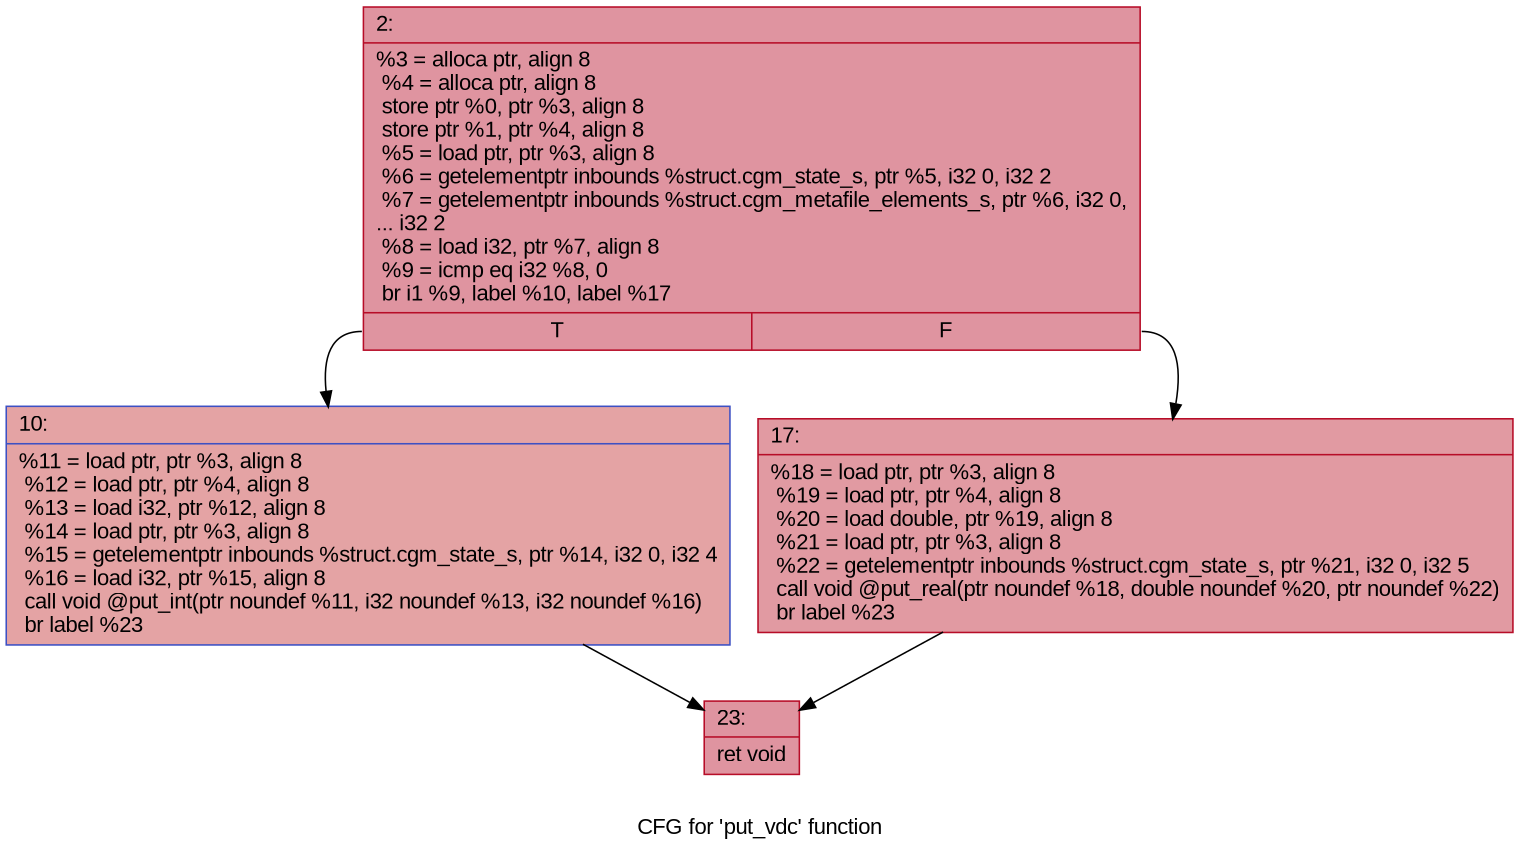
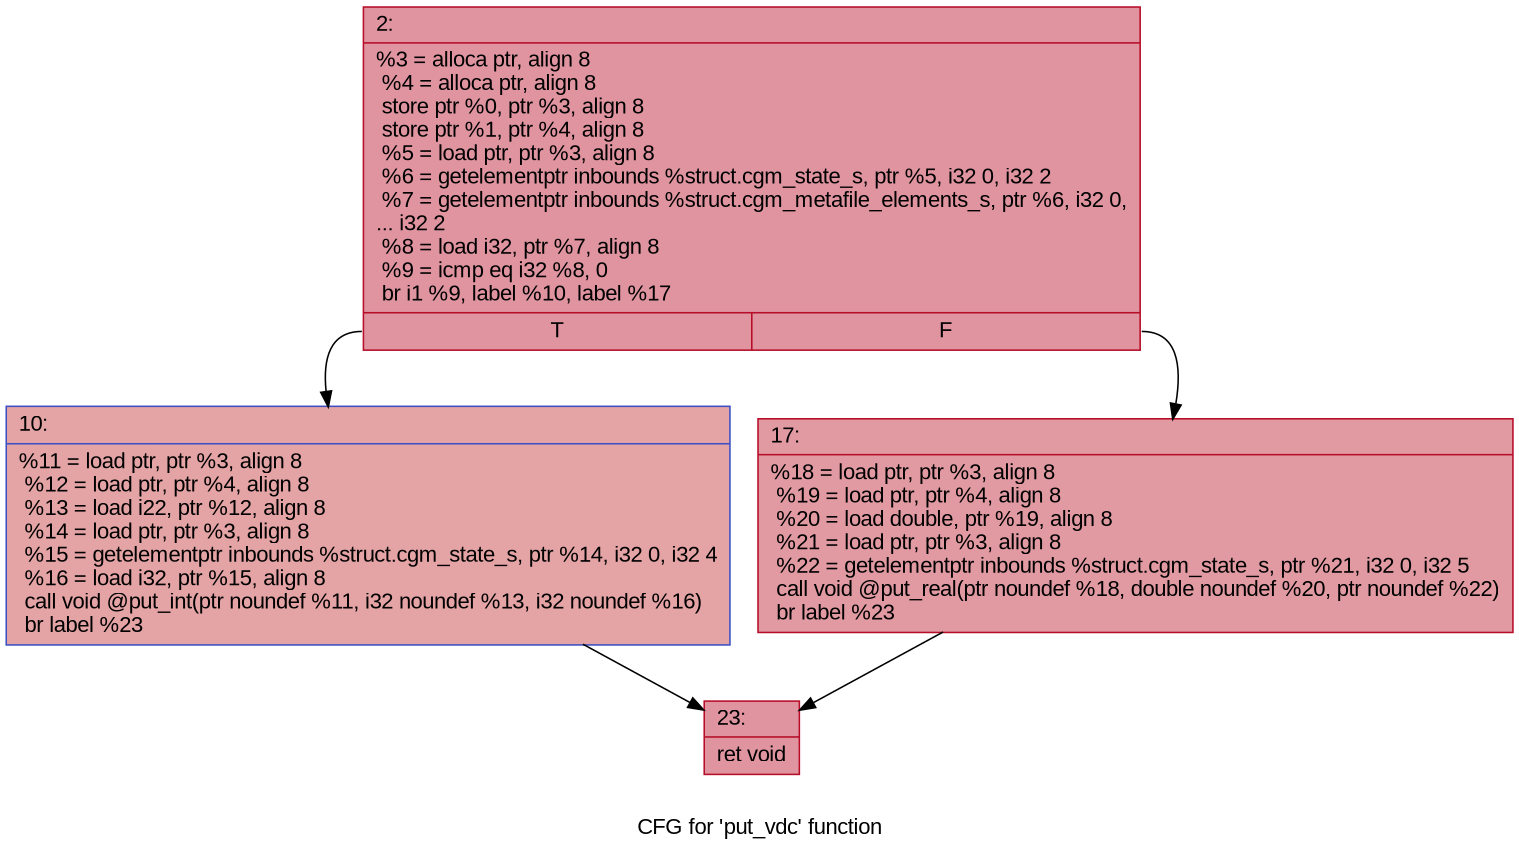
(172, 508) -> (172, 508)
